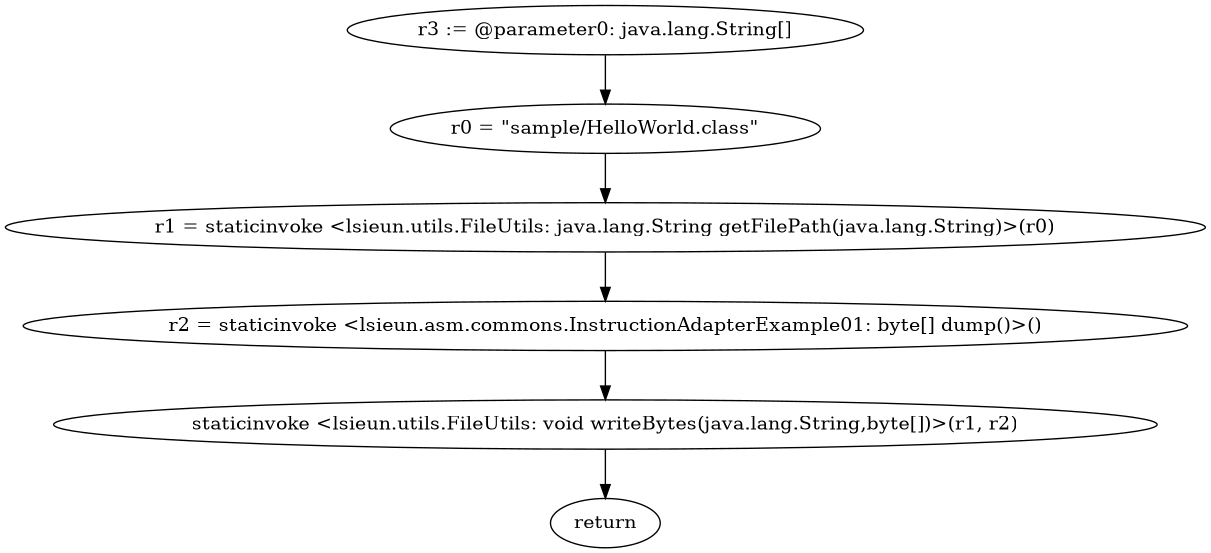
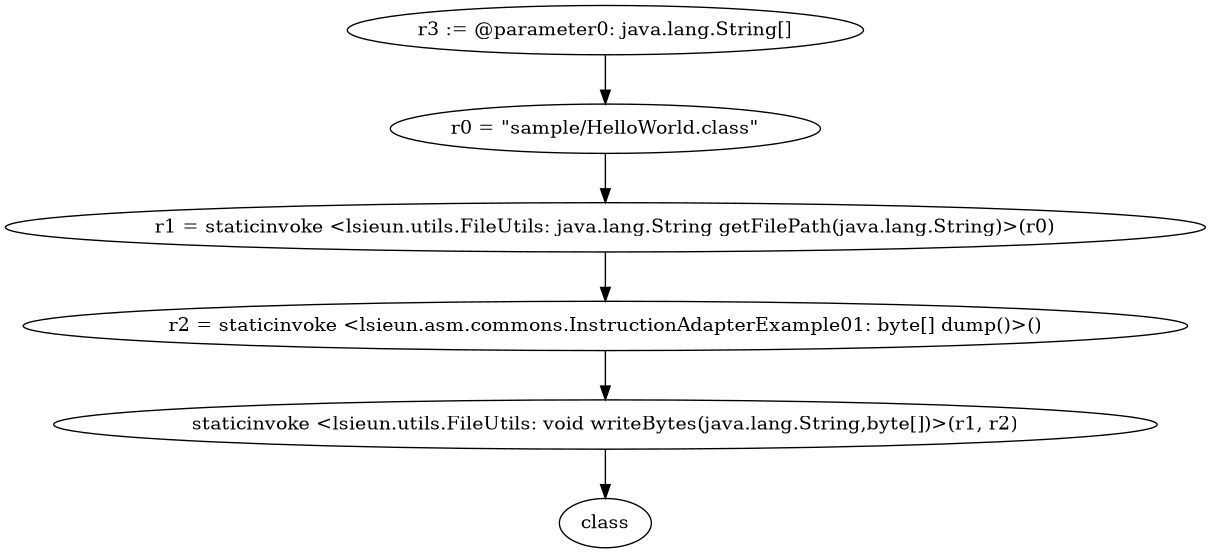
(605, 523) -> (605, 523)
